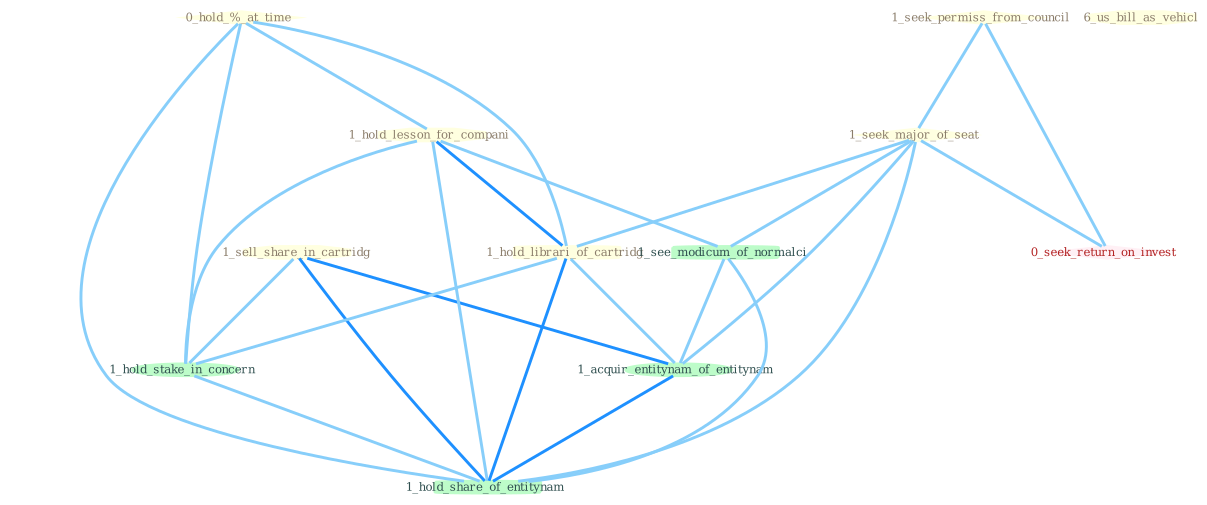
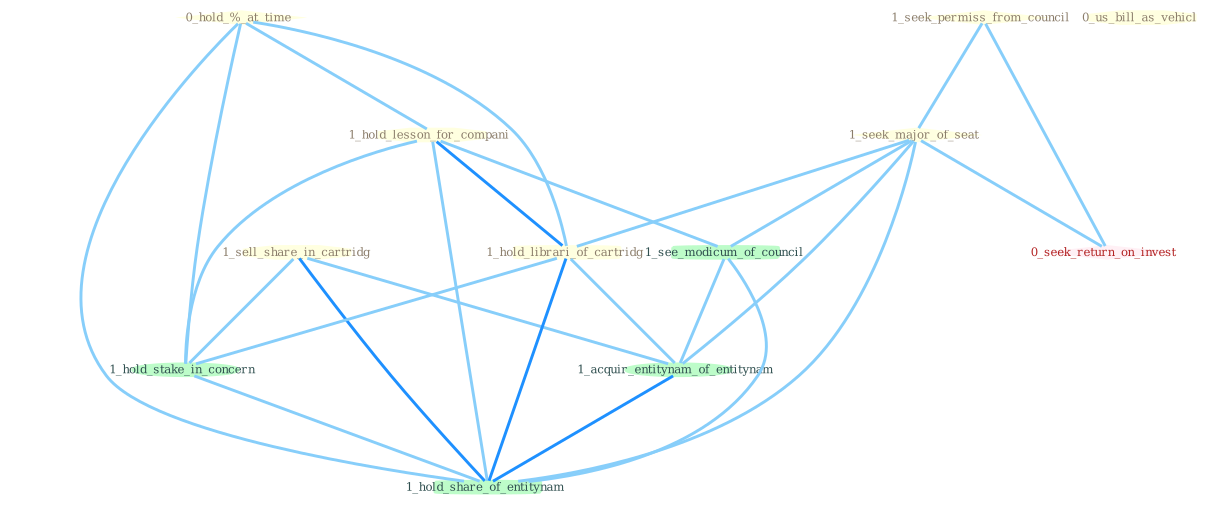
(1142, 18) -> (1142, 18)
(726, 252) -> (726, 252)
(488, 311) -> (488, 311)
